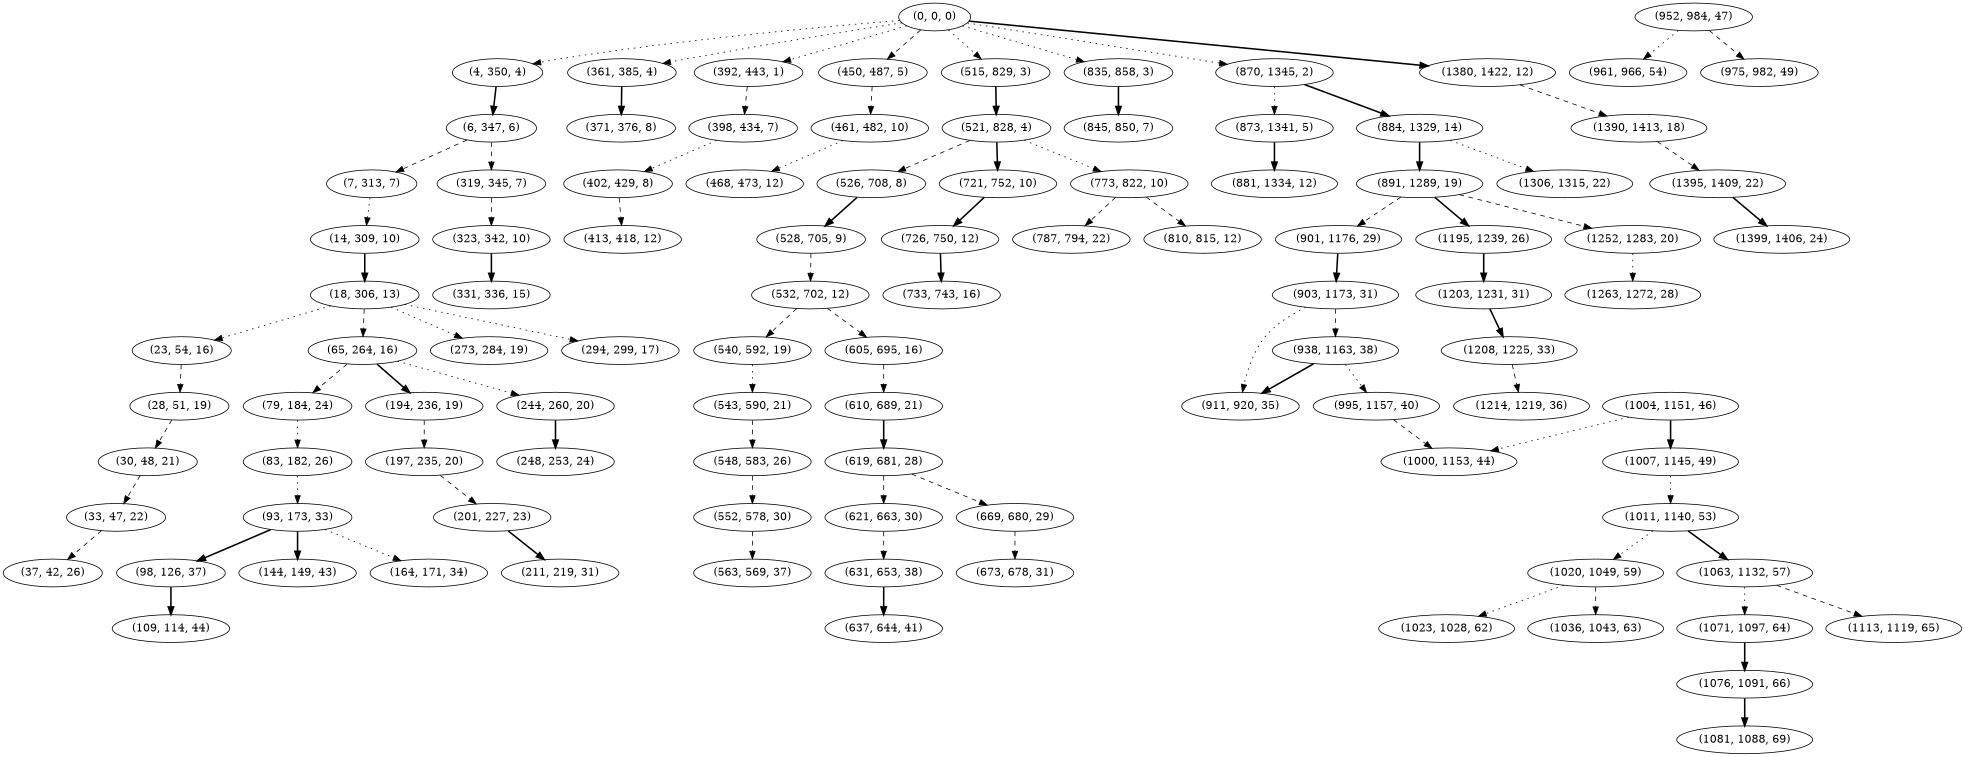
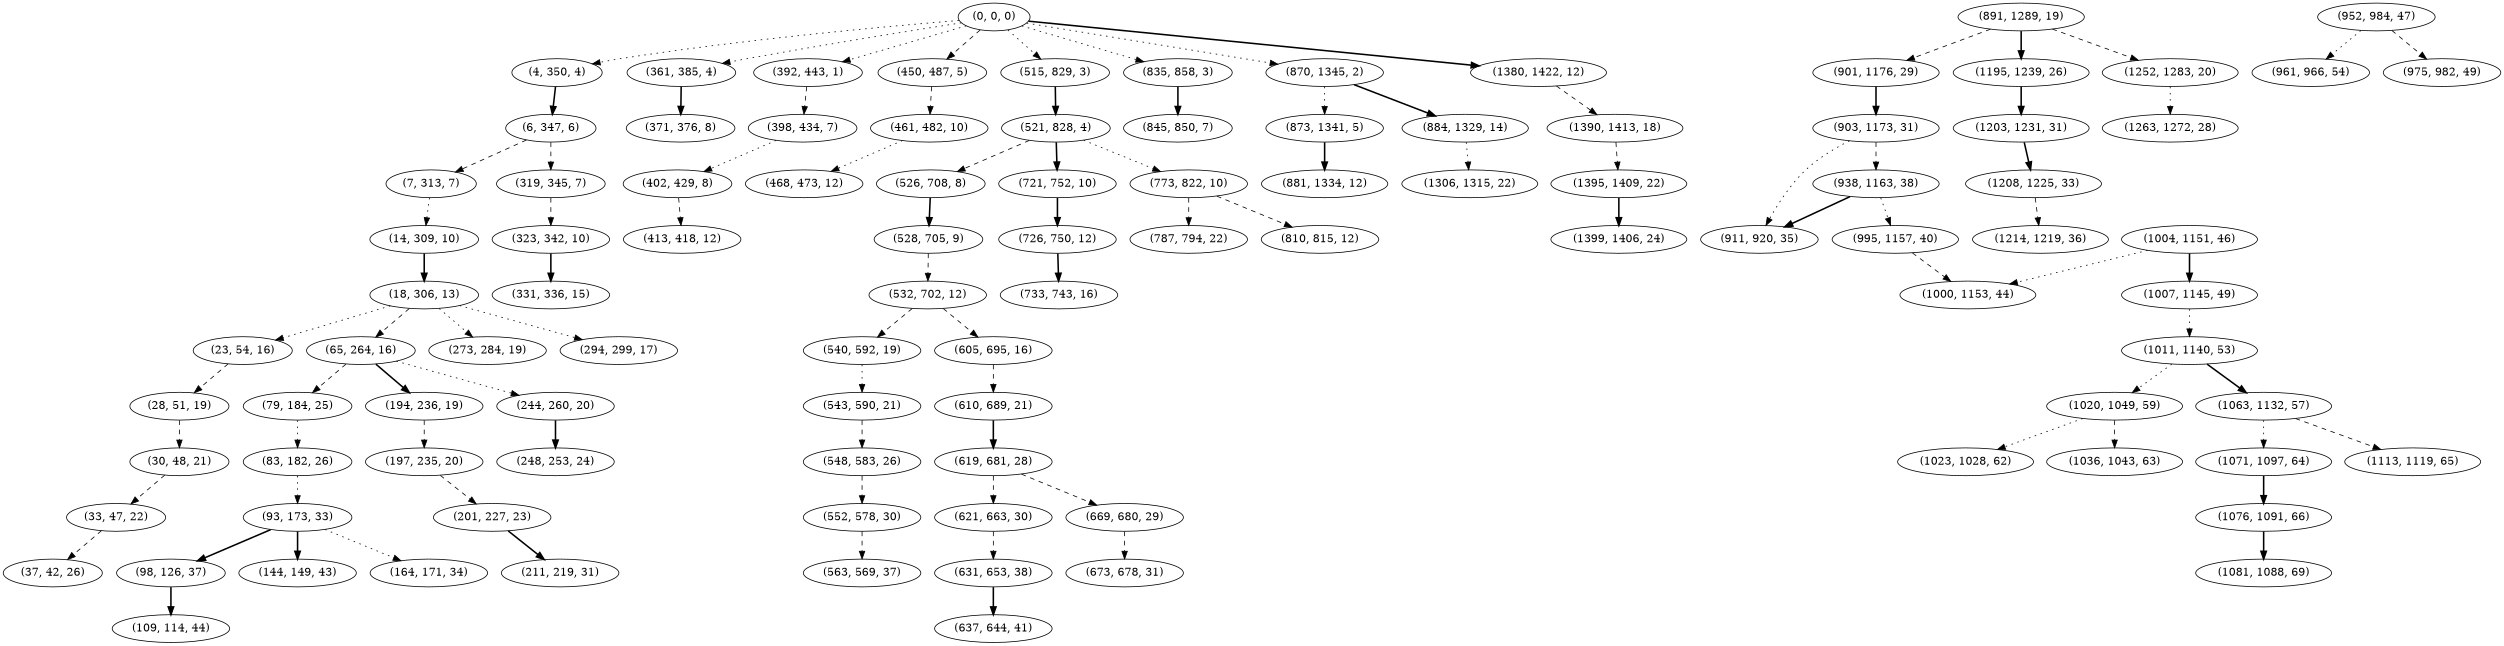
(1420, 152) -> none
(298, 406) -> (298, 406)
